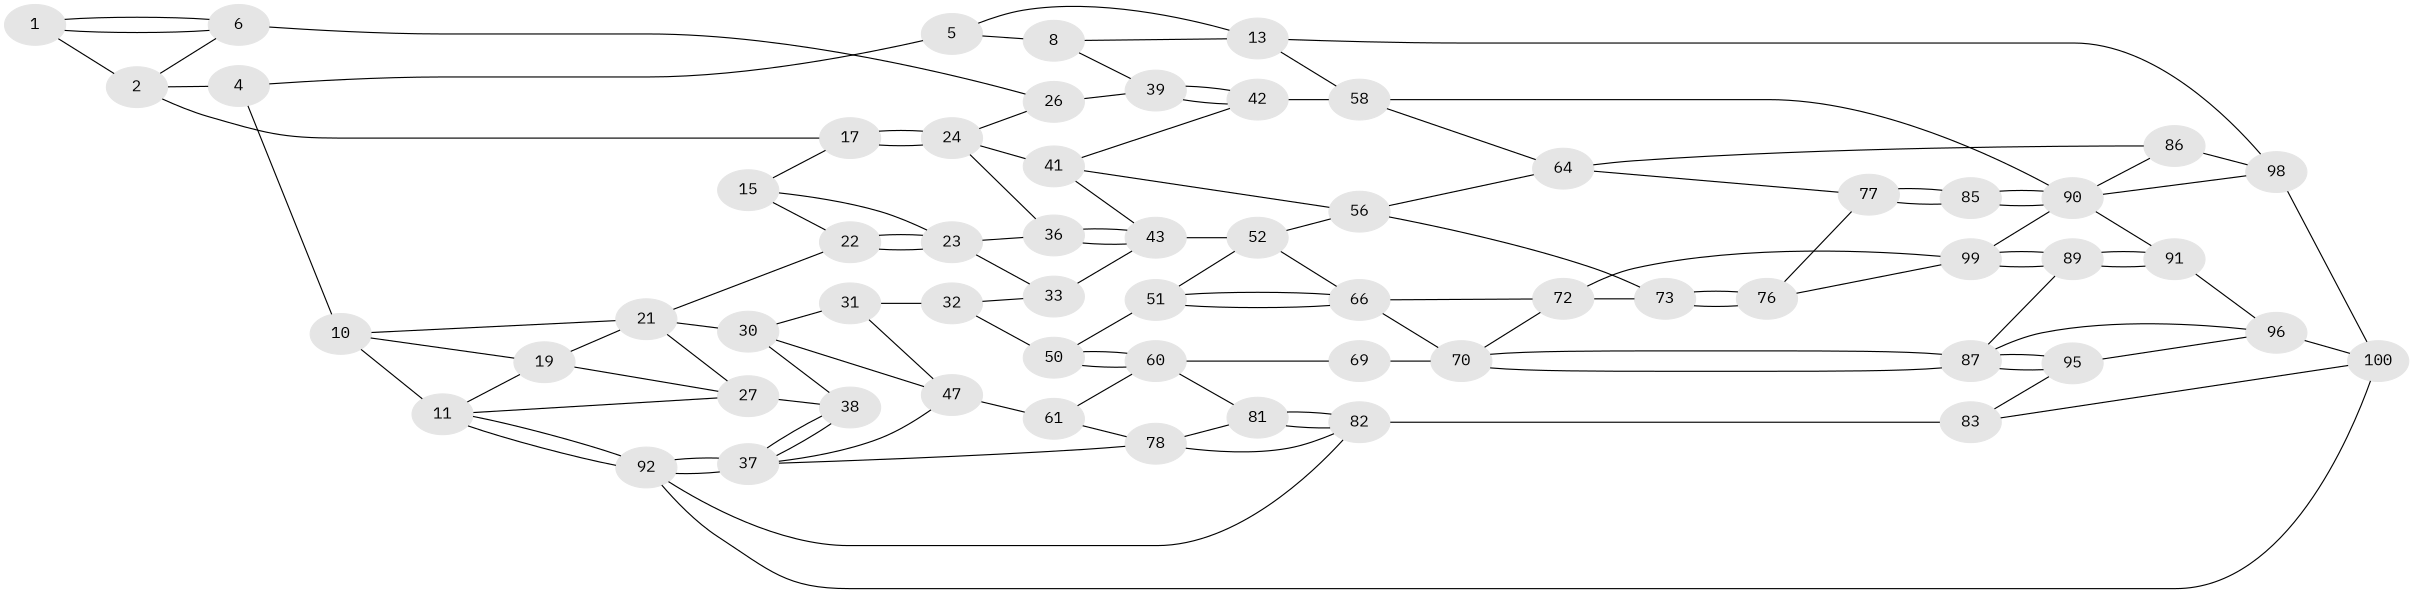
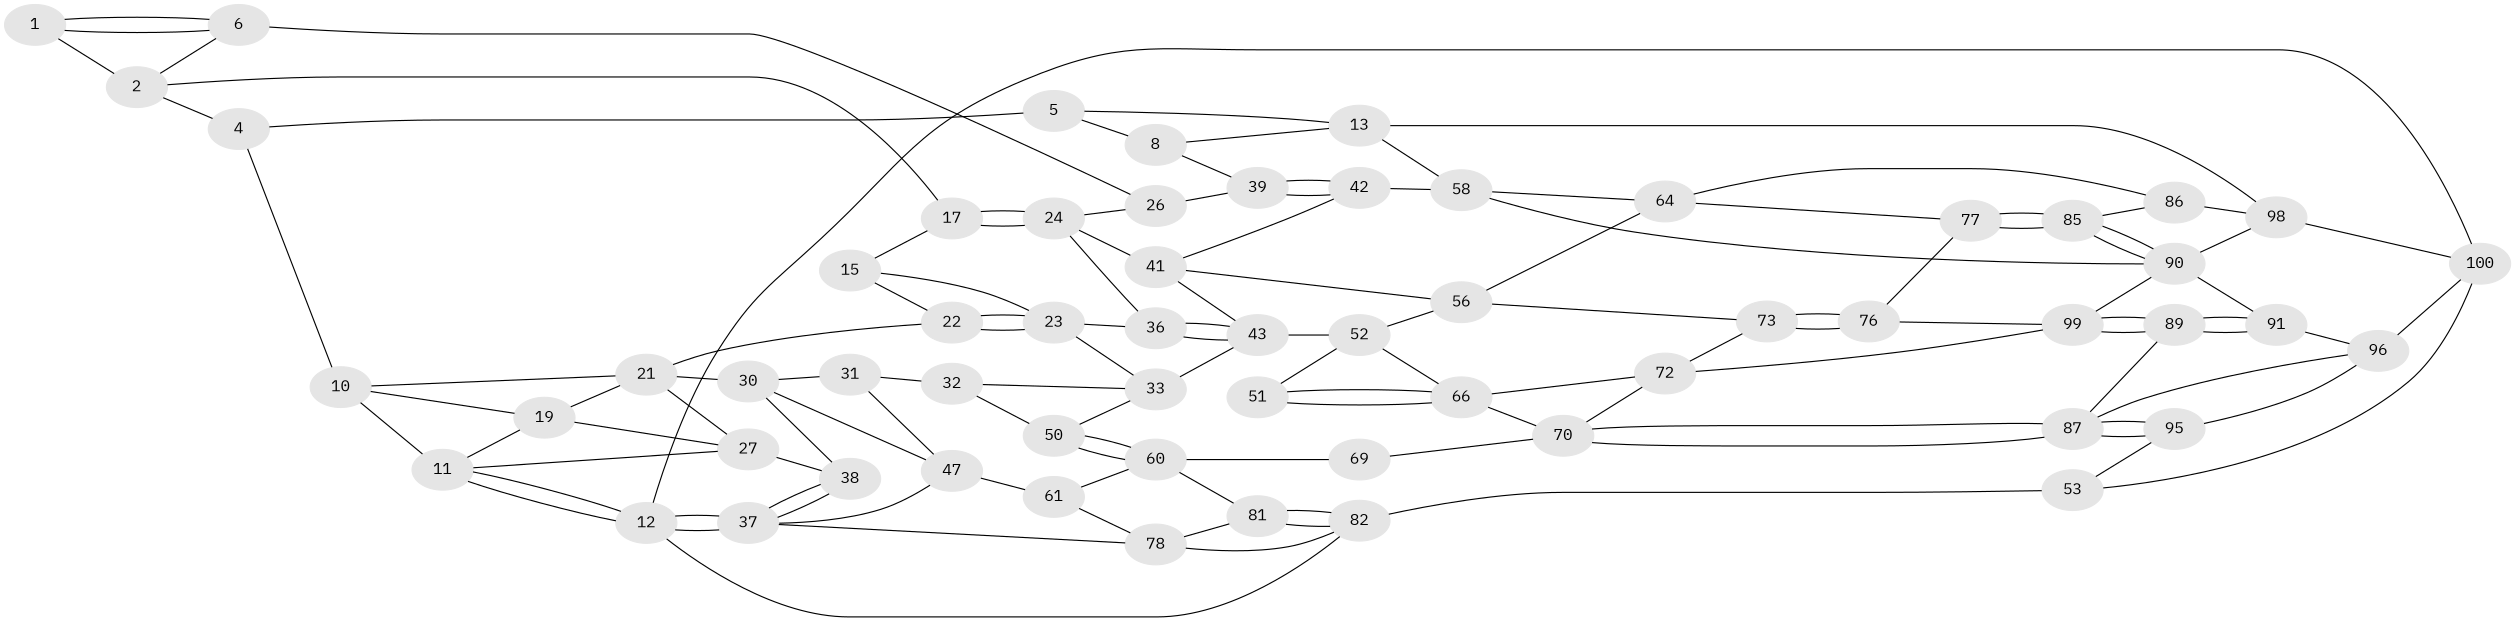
(2124, 172) -> (2124, 212)
(1105, 329) -> (1105, 413)
(1971, 422) -> (2073, 490)
(646, 467) -> (646, 523)
